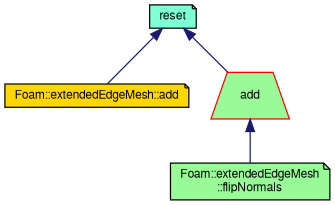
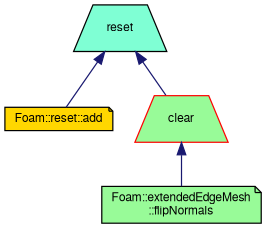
(173, 17) -> (120, 28)
(97, 96) -> (59, 119)
(250, 96) -> (182, 119)
